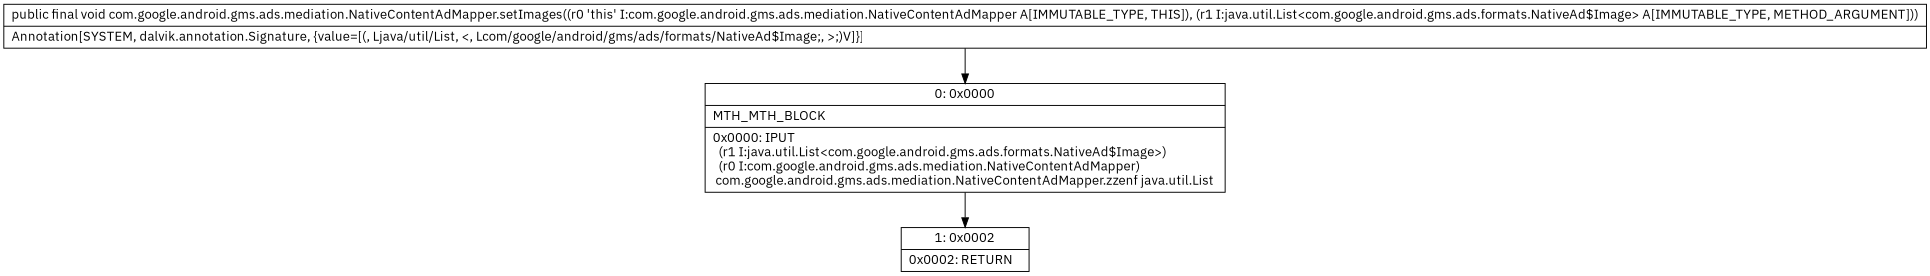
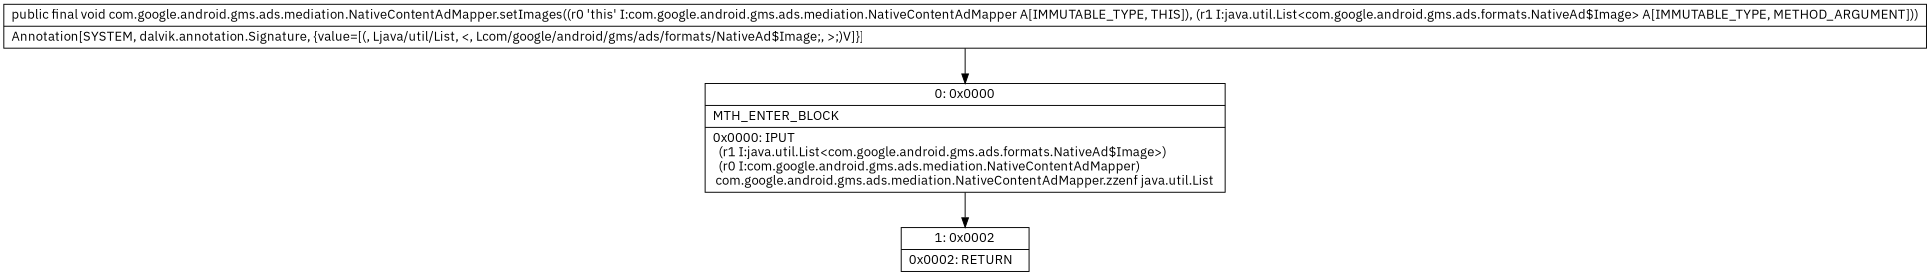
(770, 116) -> (776, 116)
